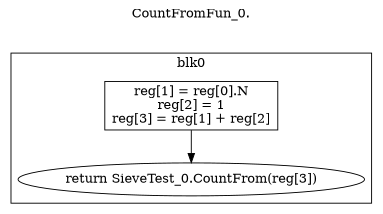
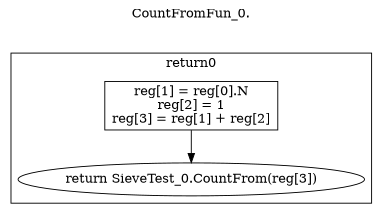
(191, 64) -> (191, 64)
